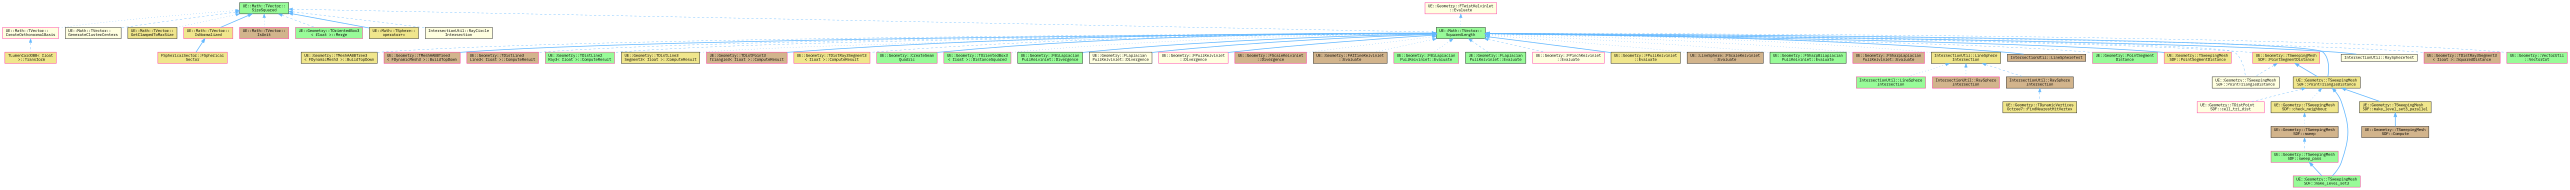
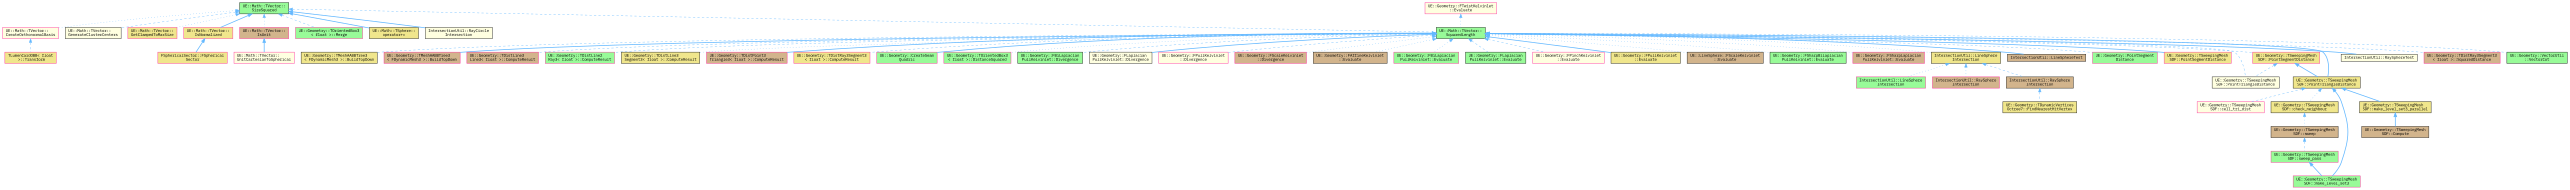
(359, 20) -> (359, 20)
(152, 33) -> (152, 33)
(1257, 40) -> (1257, 40)
(1330, 43) -> (1330, 43)
none -> (264, 58)
(2537, 58) -> (2537, 58)
(2231, 107) -> (2231, 107)
